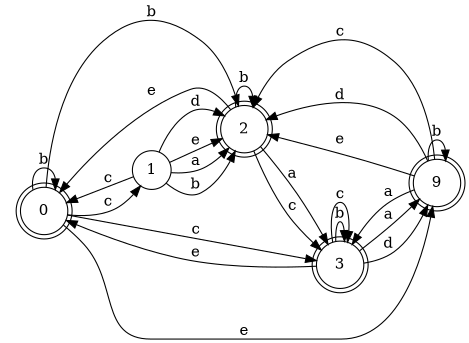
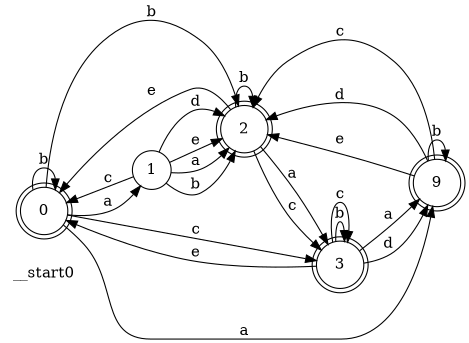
(108, 202) -> (108, 202)
(382, 208) -> none
none -> (44, 273)
(244, 331) -> (244, 331)
